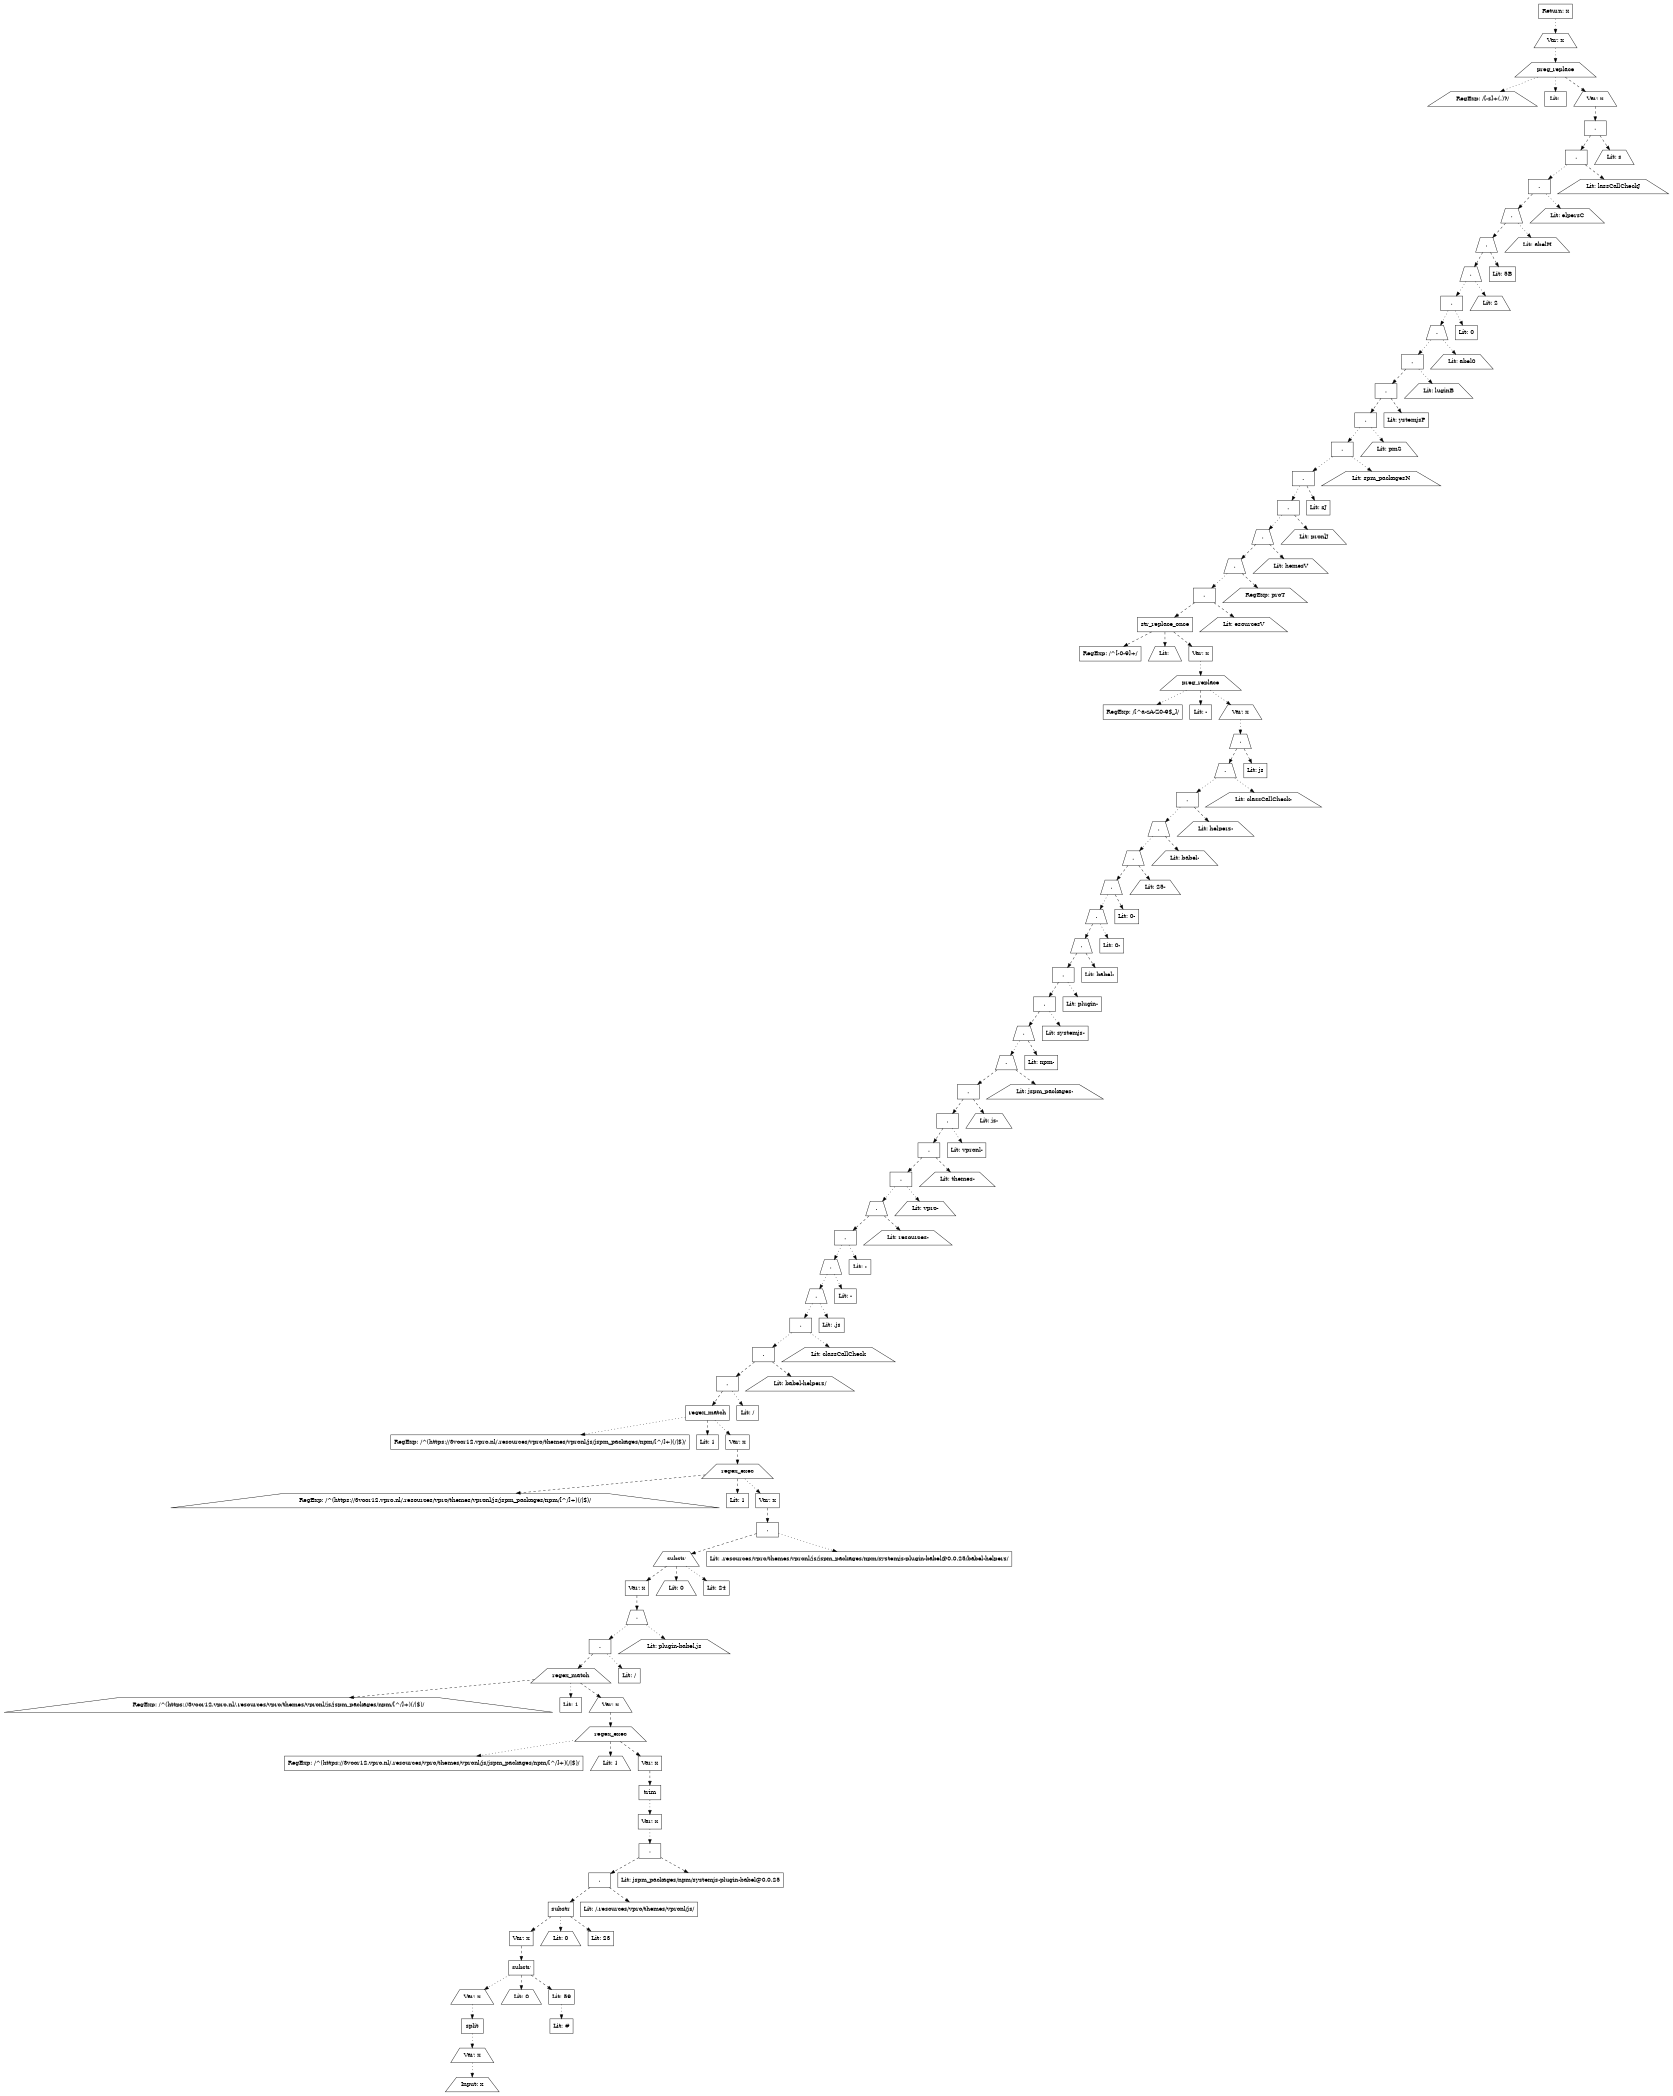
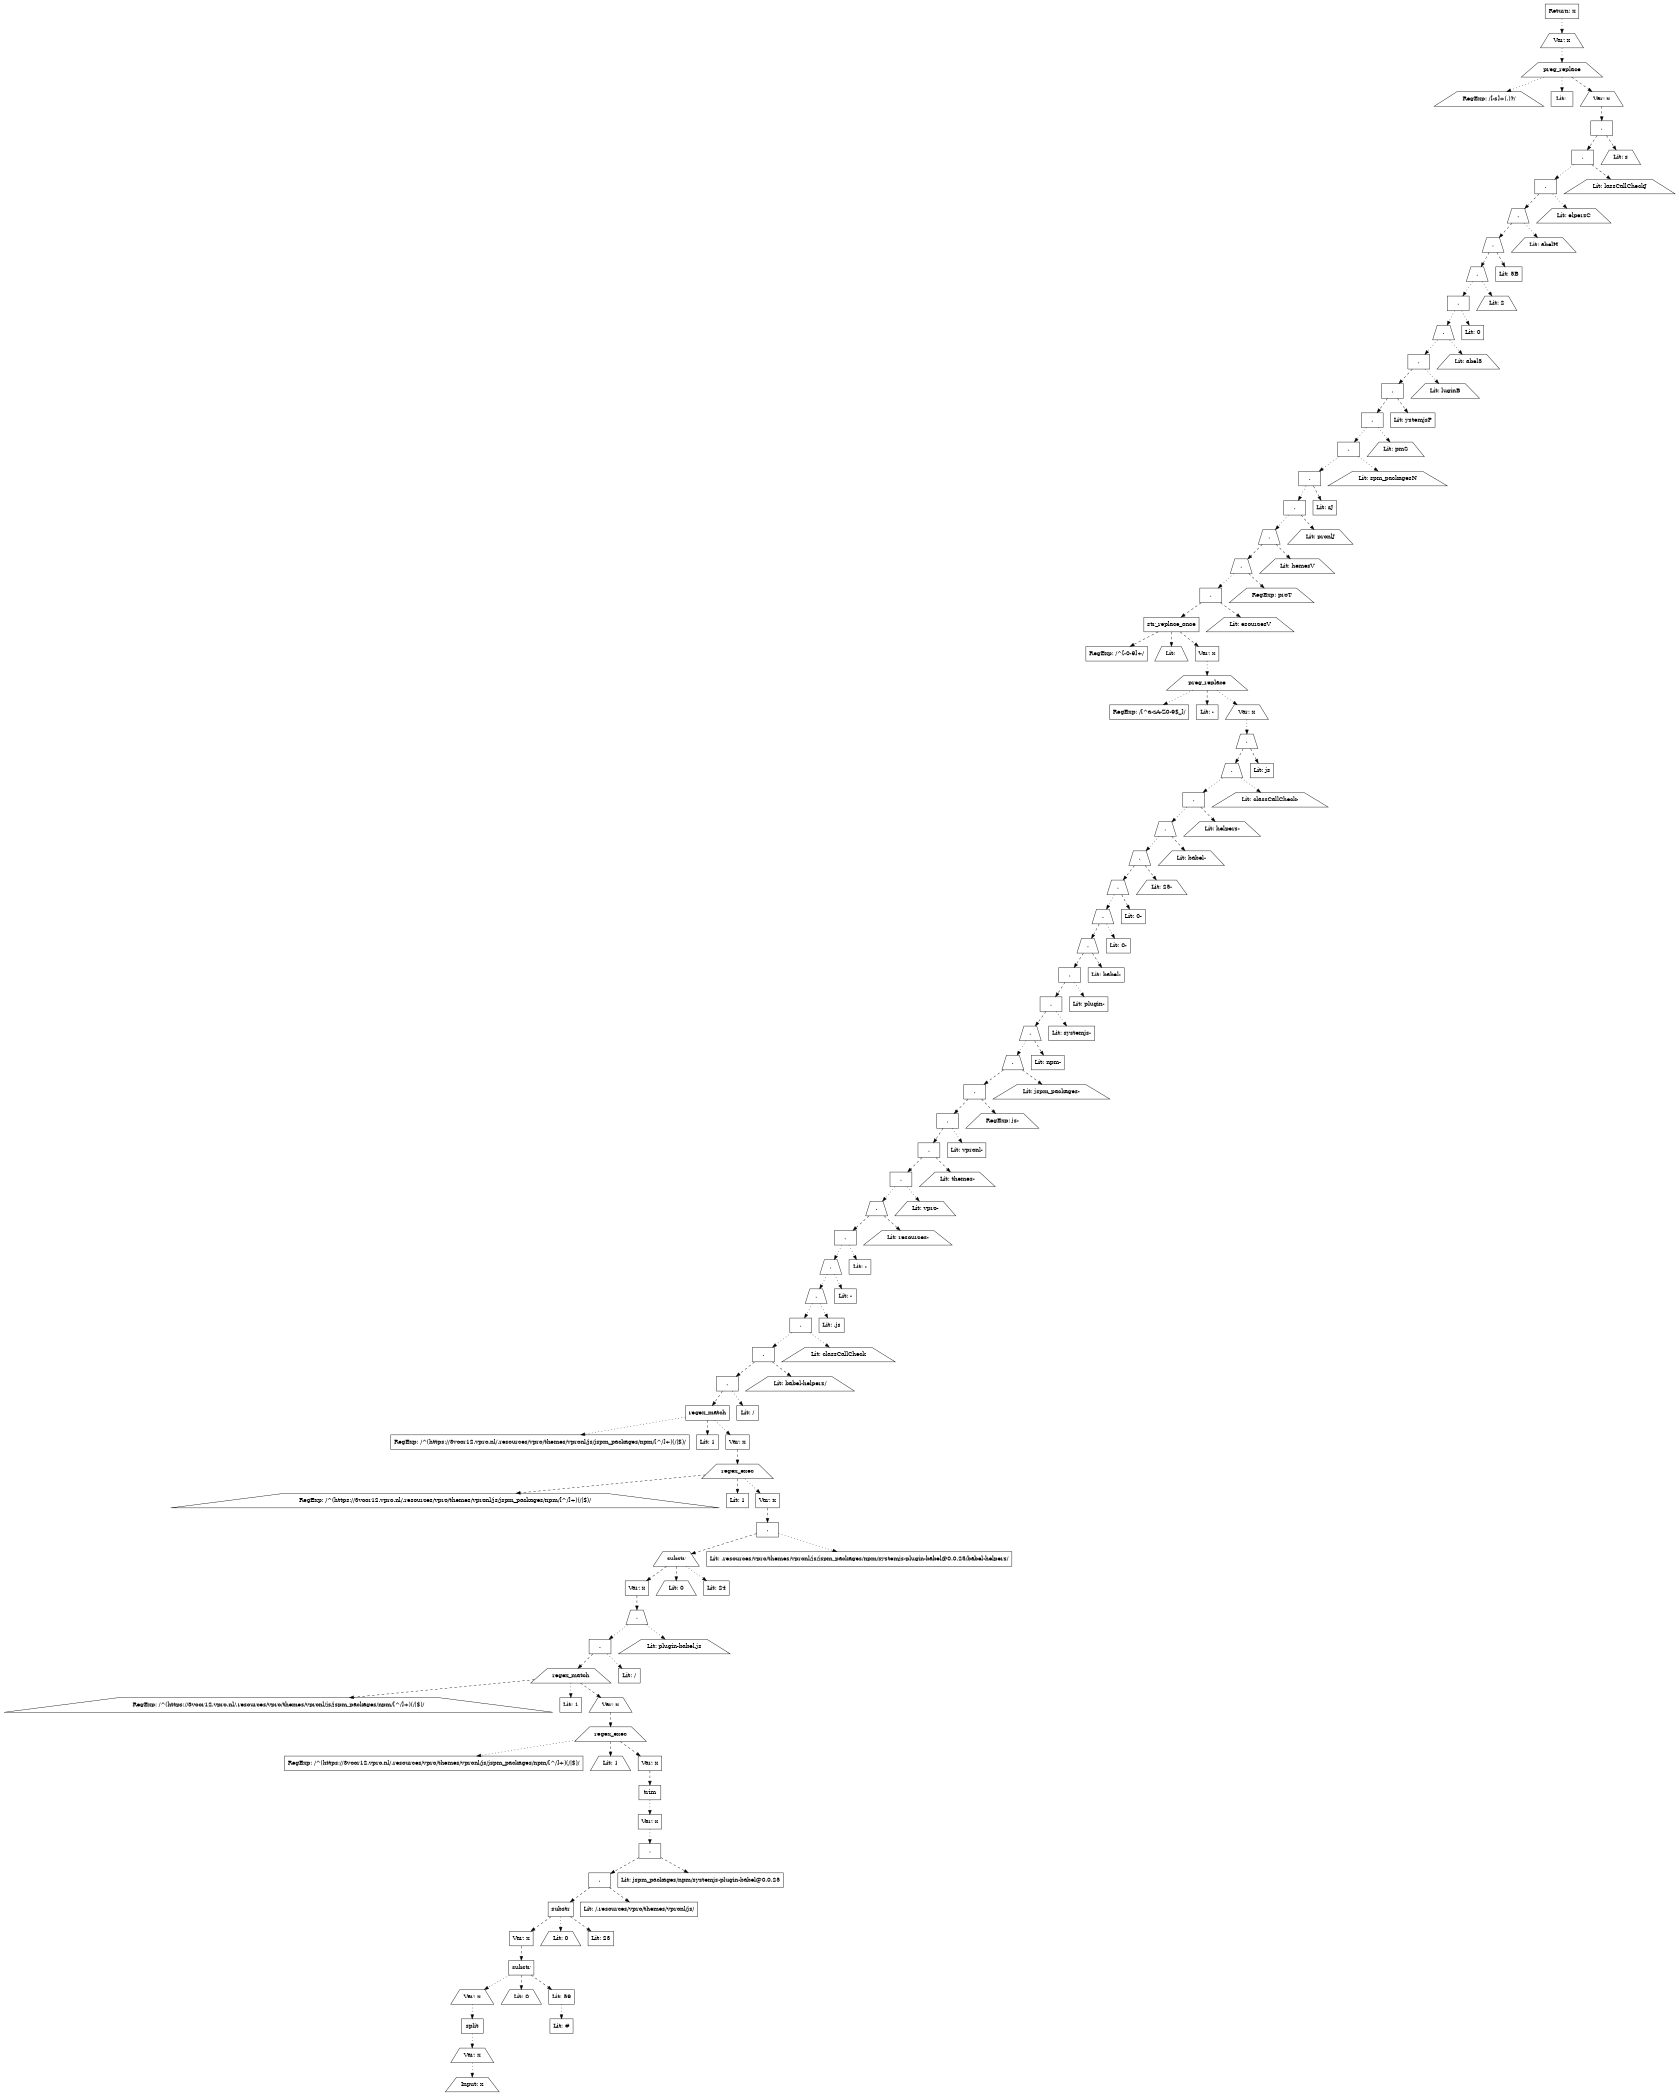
(1462, 362) -> (1468, 362)
(989, 1121) -> (1002, 1121)
